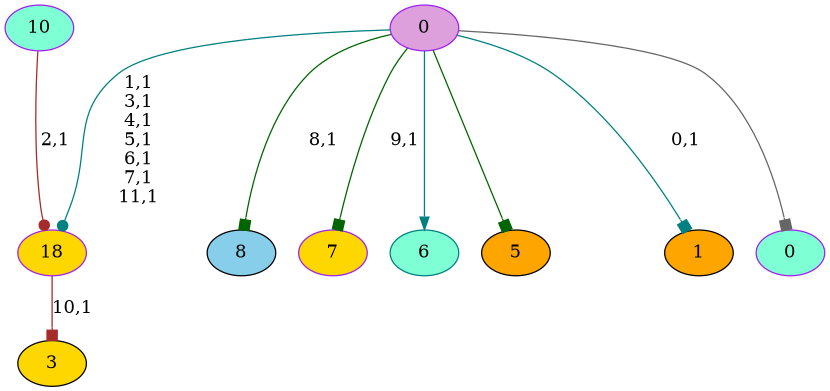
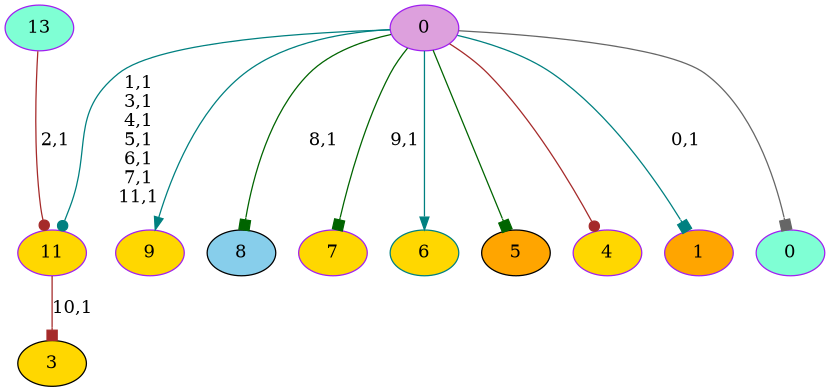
(39, 28) -> (39, 28)
(52, 253) -> (52, 253)
none -> (150, 253)
(424, 253) -> (424, 253)
none -> (607, 253)
(699, 253) -> (699, 253)
